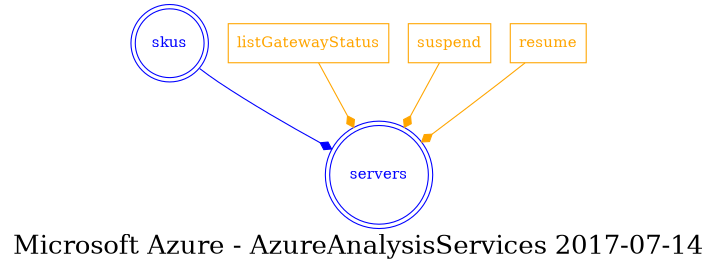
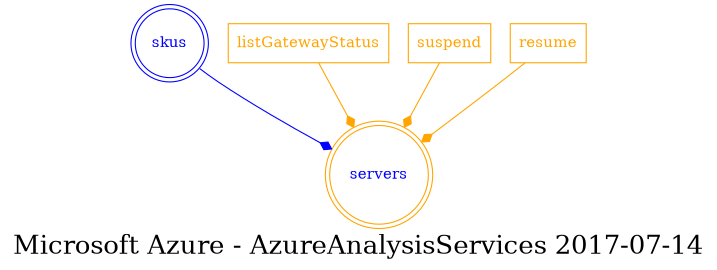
(379, 175) -> (379, 175)
